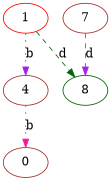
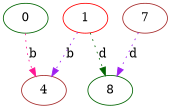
(85, 50) -> (130, 51)
(53, 51) -> (96, 50)
(26, 122) -> (27, 52)
(26, 163) -> (26, 18)
